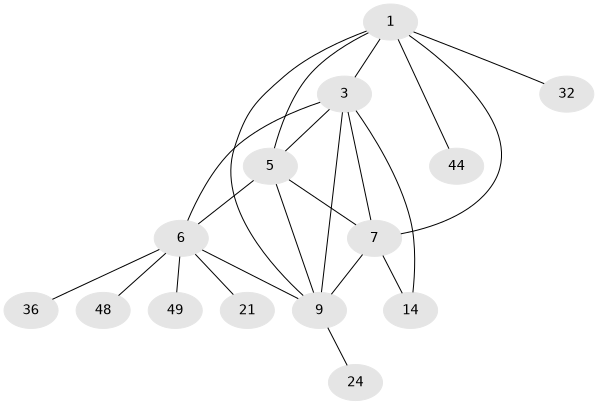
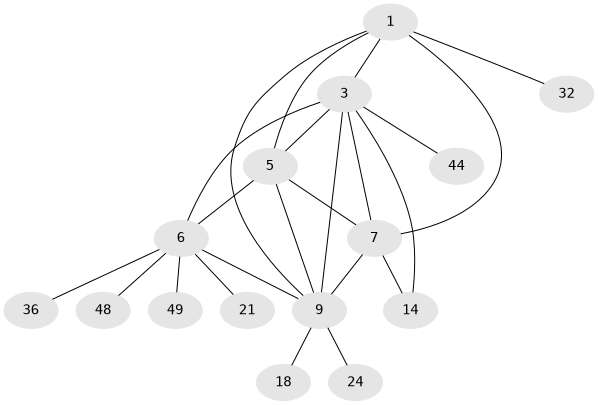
(424, 94) -> (401, 130)
none -> (283, 383)
